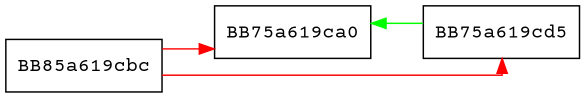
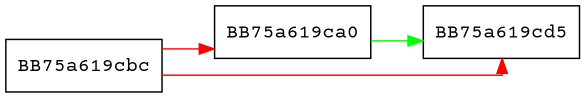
(405, 23) -> (390, 41)
(84, 66) -> (84, 66)
